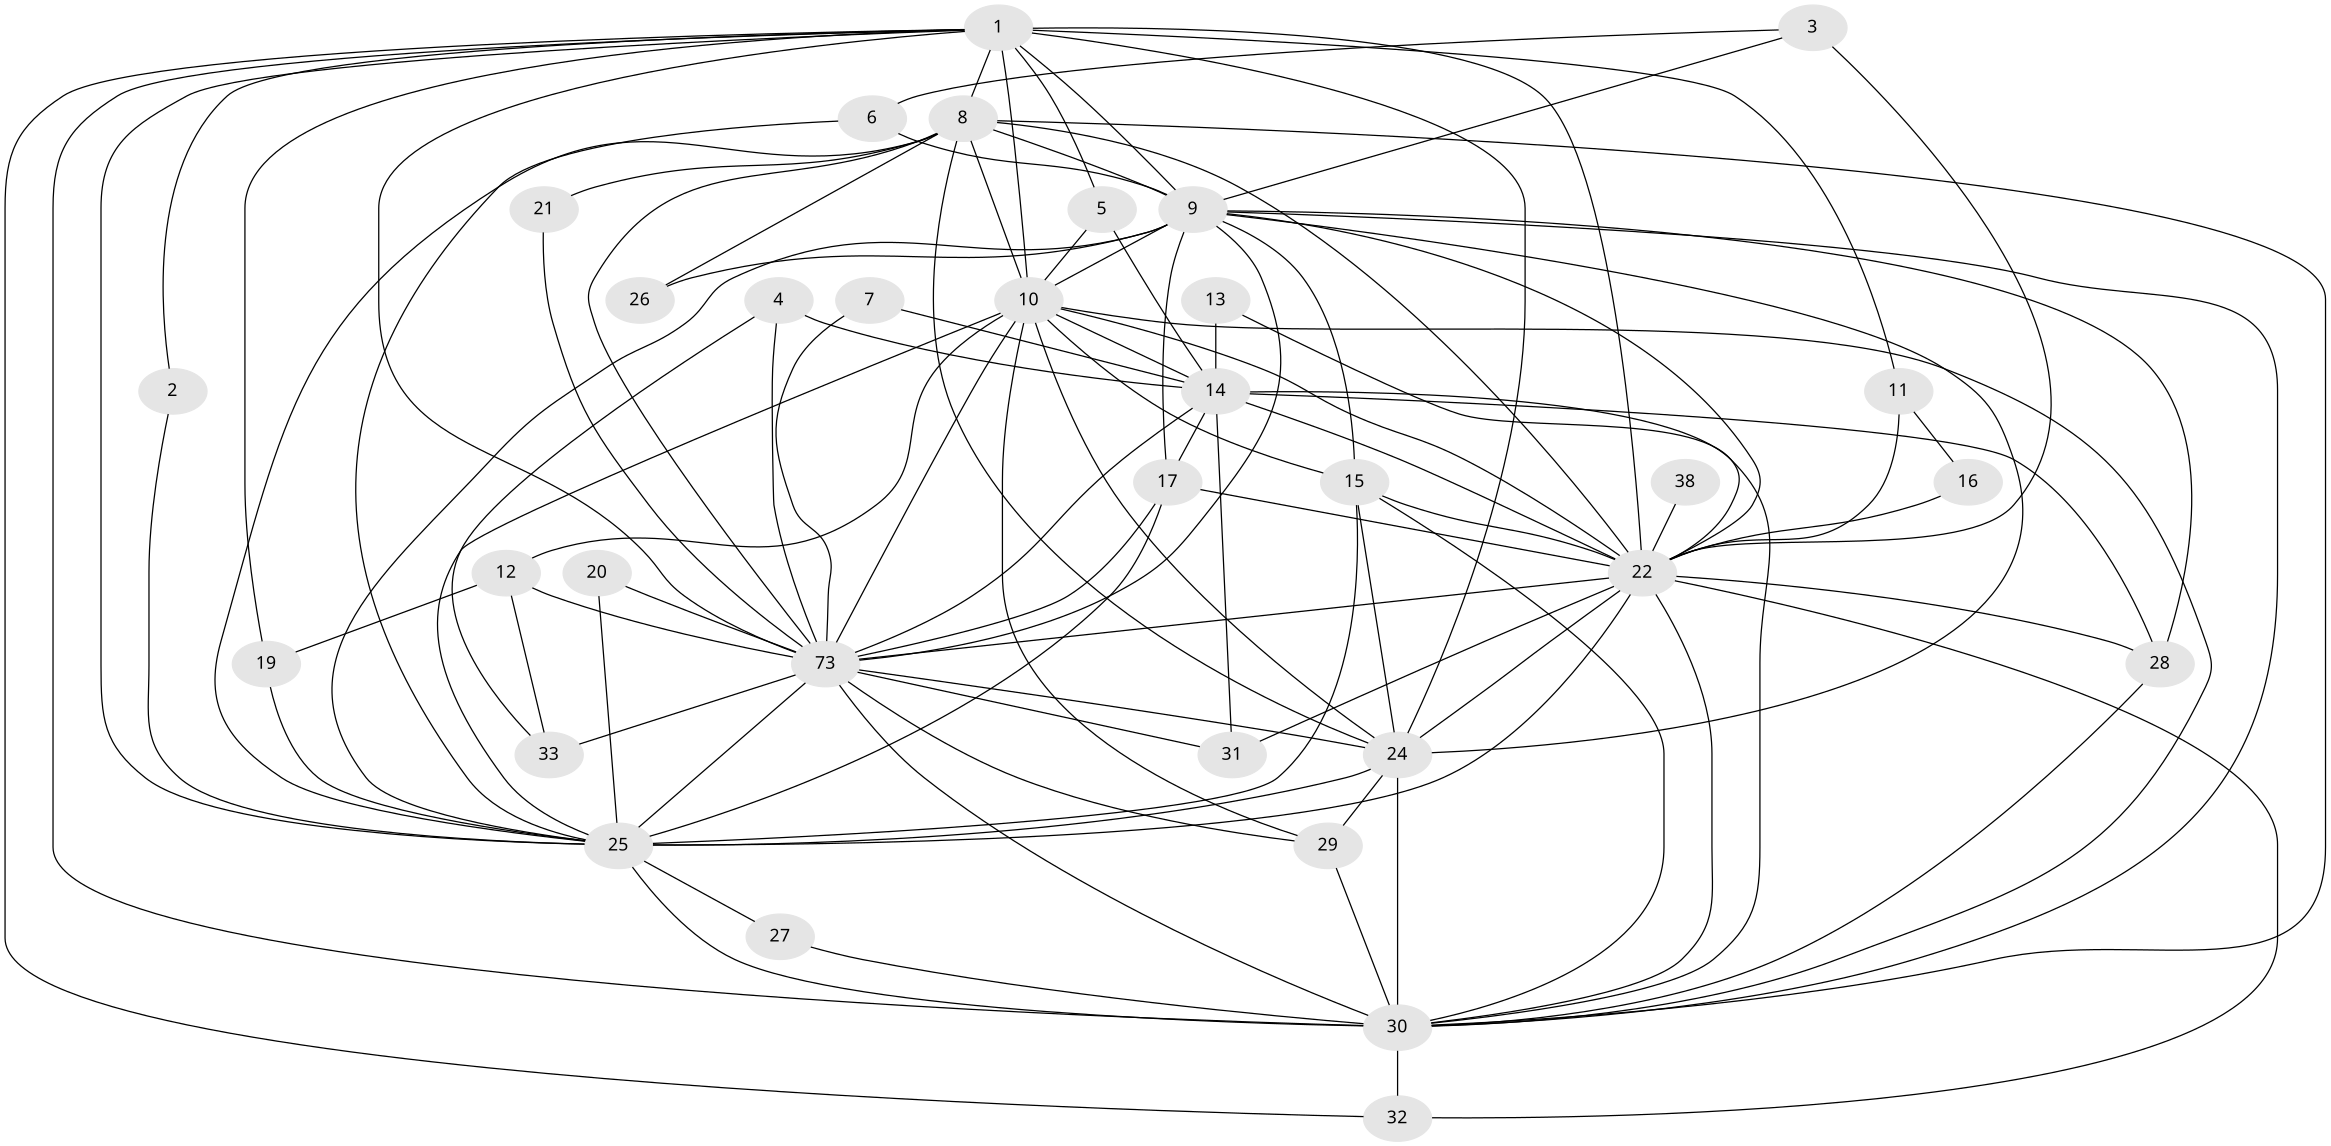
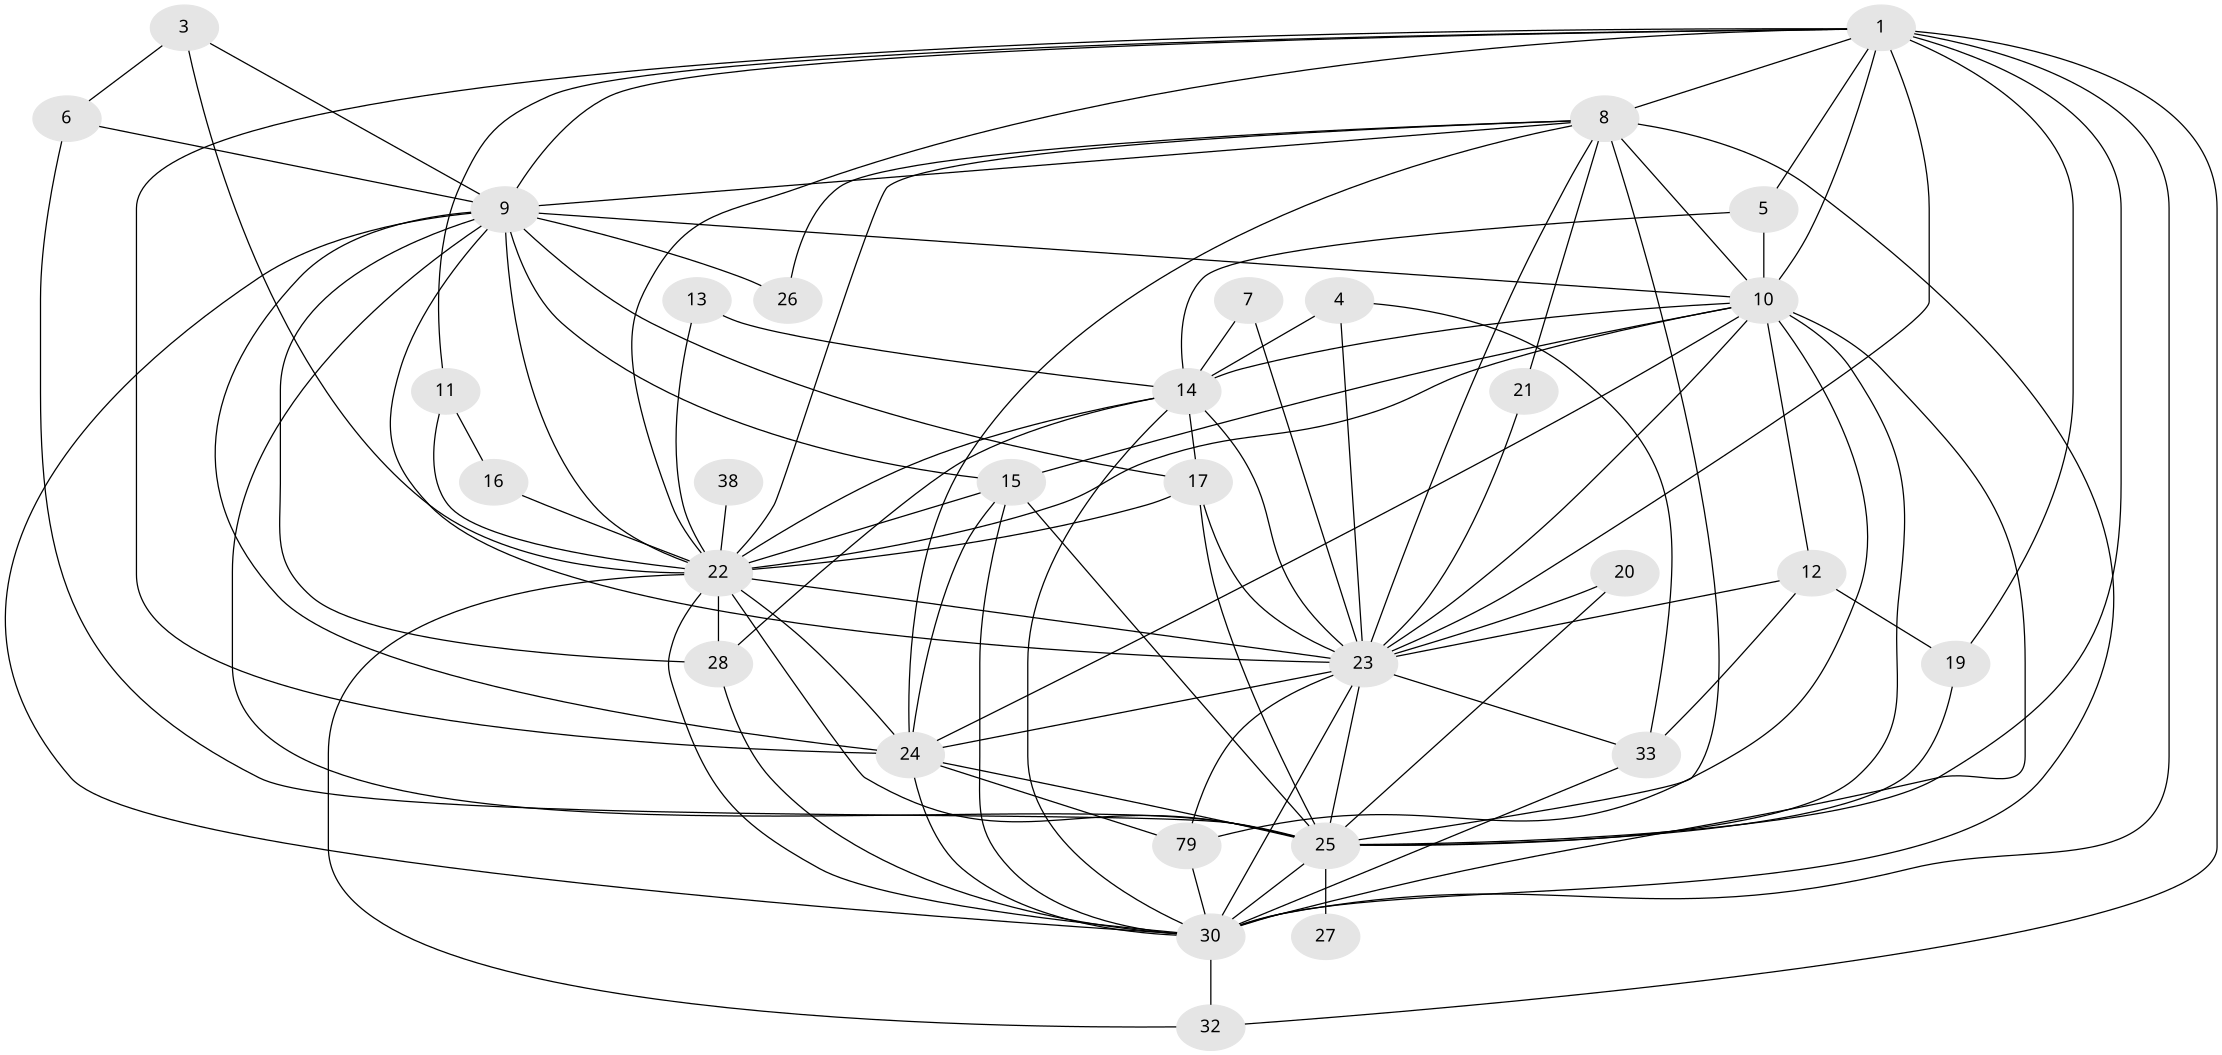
(173, 391) -> none
(826, 664) -> (1364, 664)
(1232, 755) -> none
(1328, 846) -> (1187, 846)
(1086, 994) -> (1410, 854)
